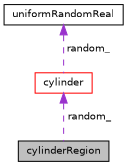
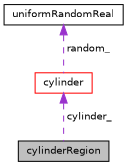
(88, 117) -> (88, 117)
